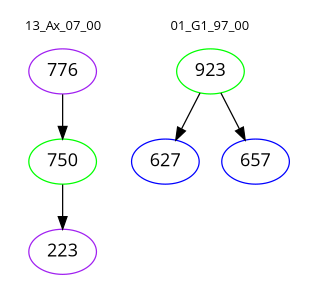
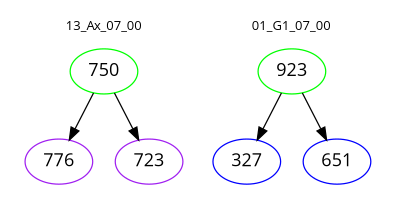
(210, 27) -> (292, 27)
(63, 110) -> (84, 111)
(165, 162) -> (247, 162)
(256, 162) -> (337, 162)
(63, 252) -> (149, 162)
